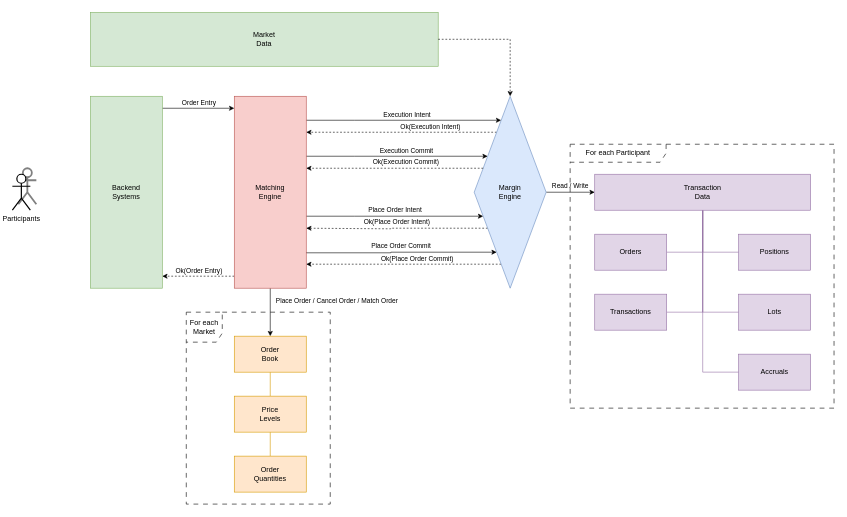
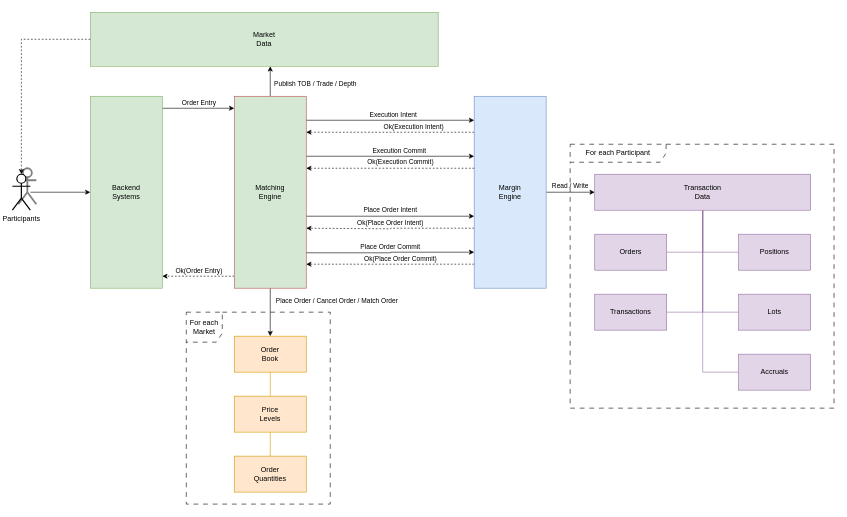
none -> (270, 71)
(510, 90) -> (21, 103)
none -> (84, 192)
(270, 192) -> (270, 192)
(510, 192) -> (510, 192)
